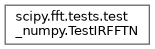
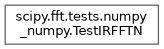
(77, 25) -> (82, 25)
